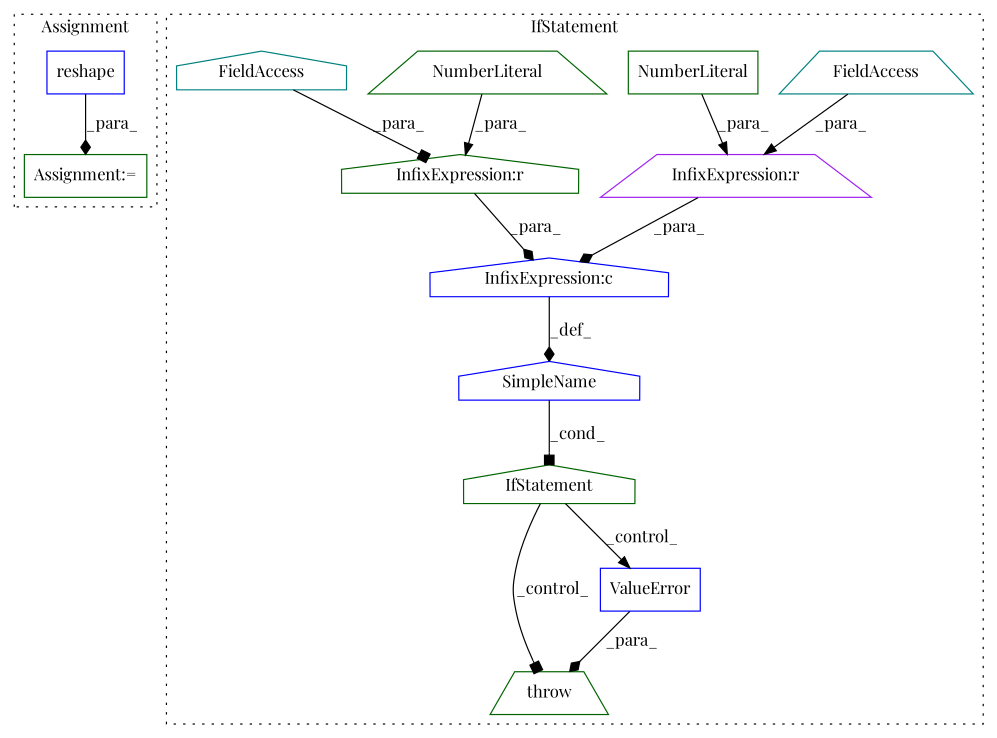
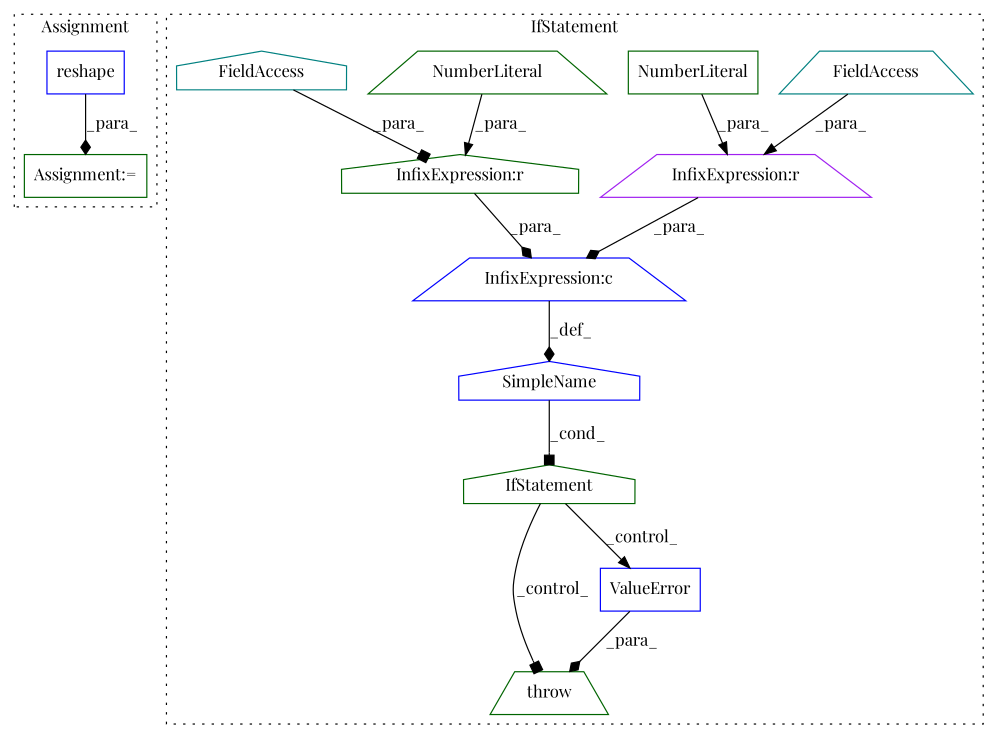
(549, 279) -> (549, 279)
